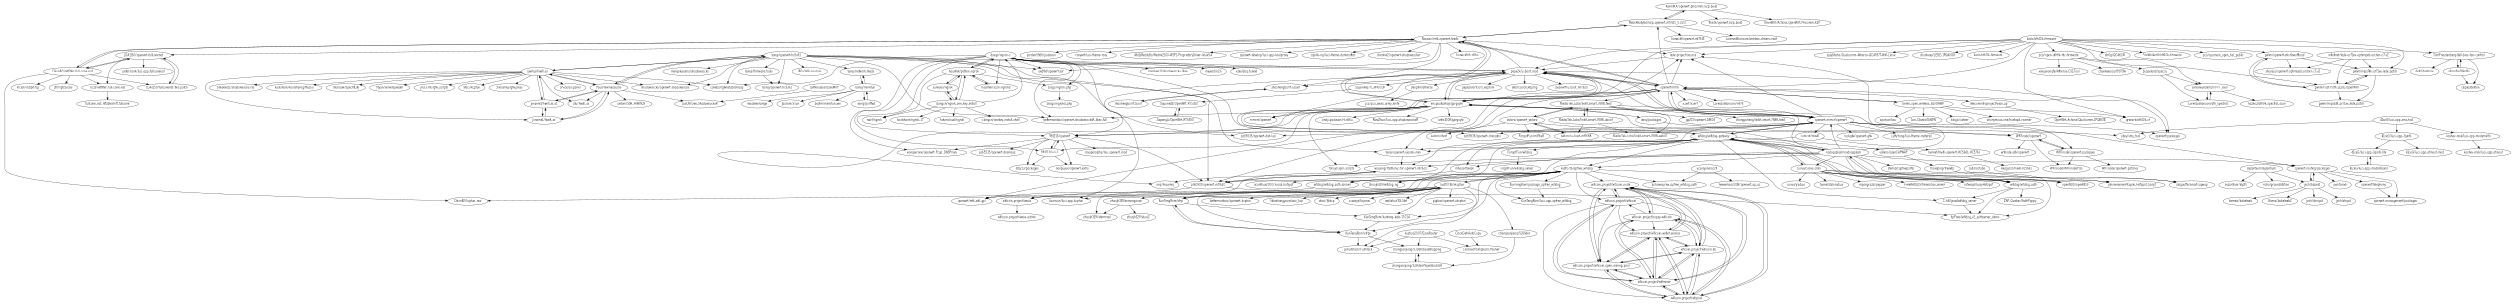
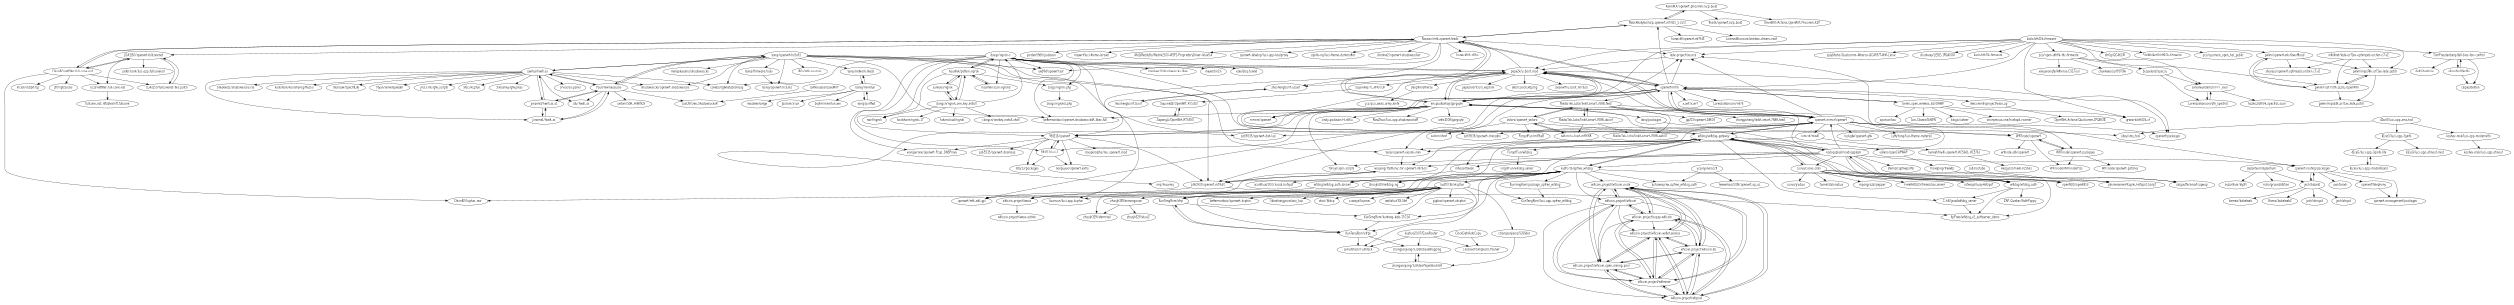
(1091, 55) -> (1091, 55)
(1368, 175) -> (1645, 153)
none -> (1634, 209)
